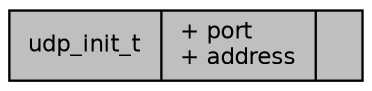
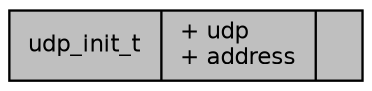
(216, 32) -> (215, 32)
